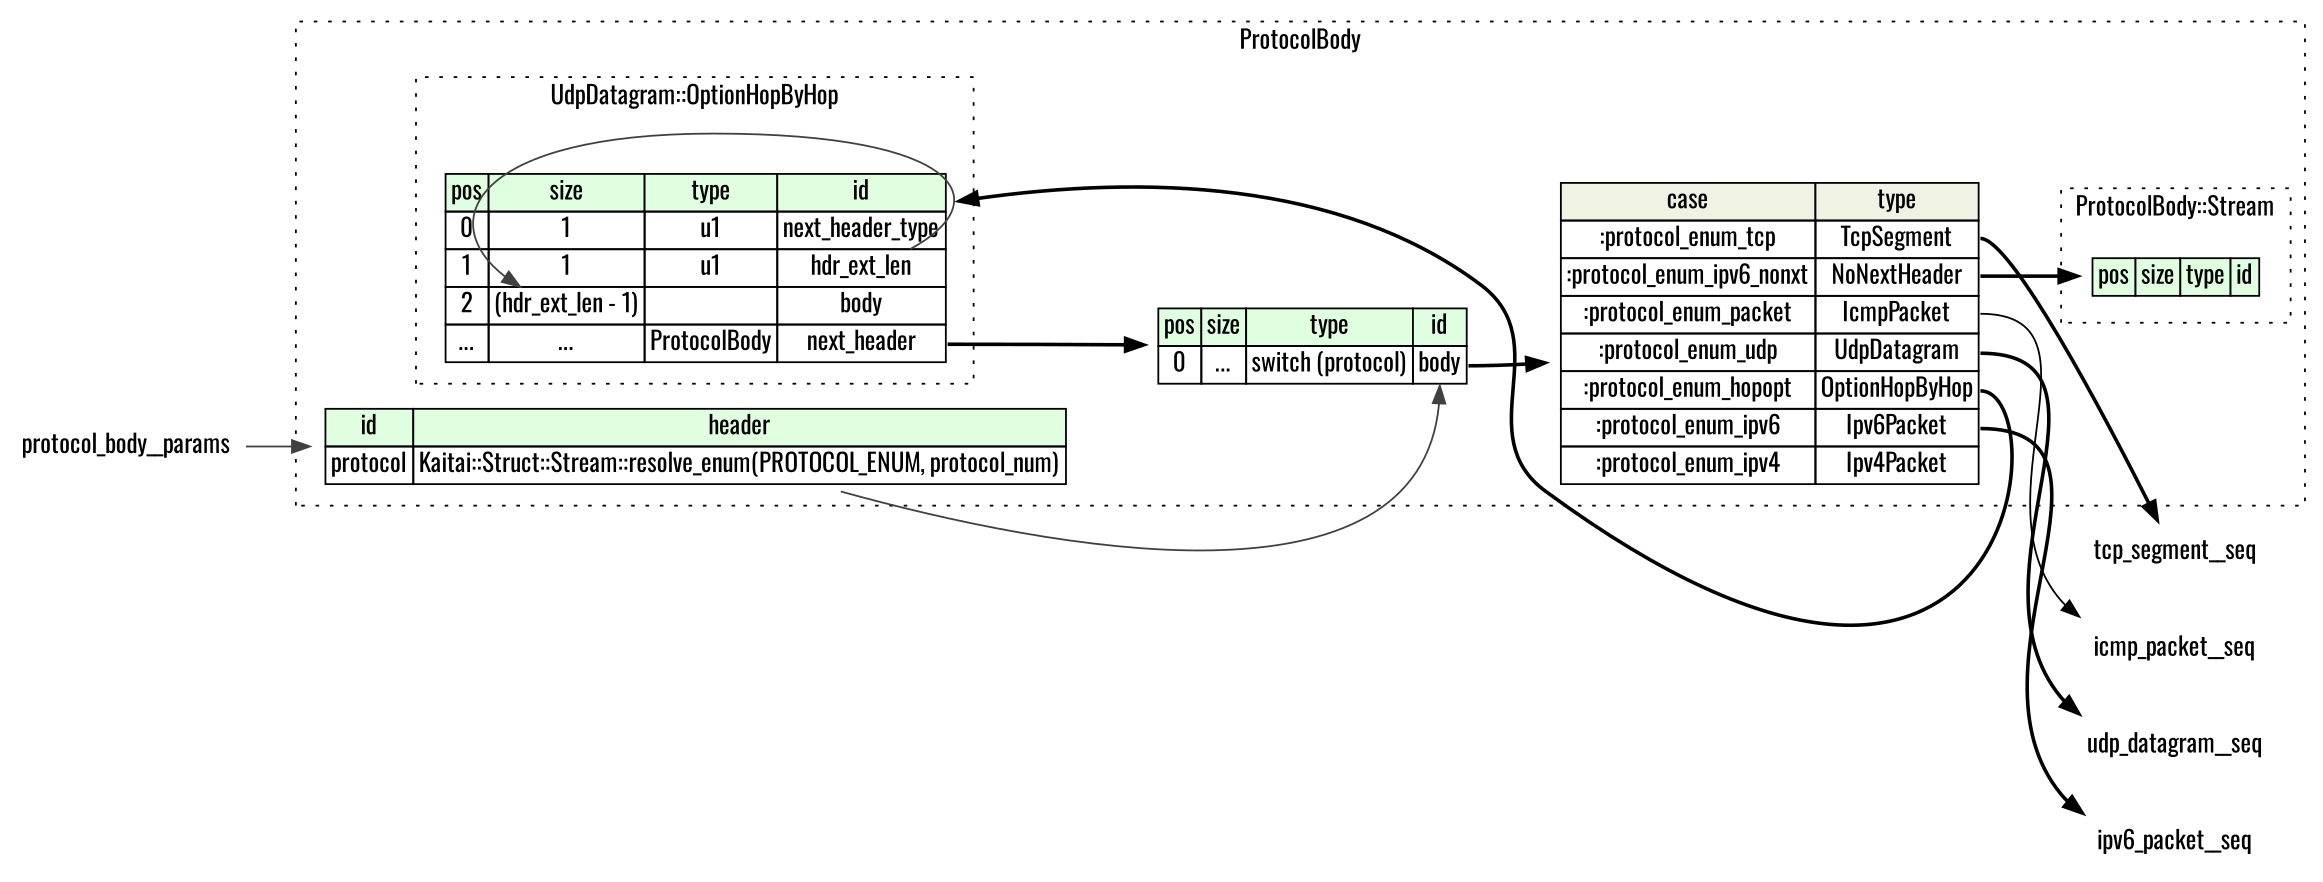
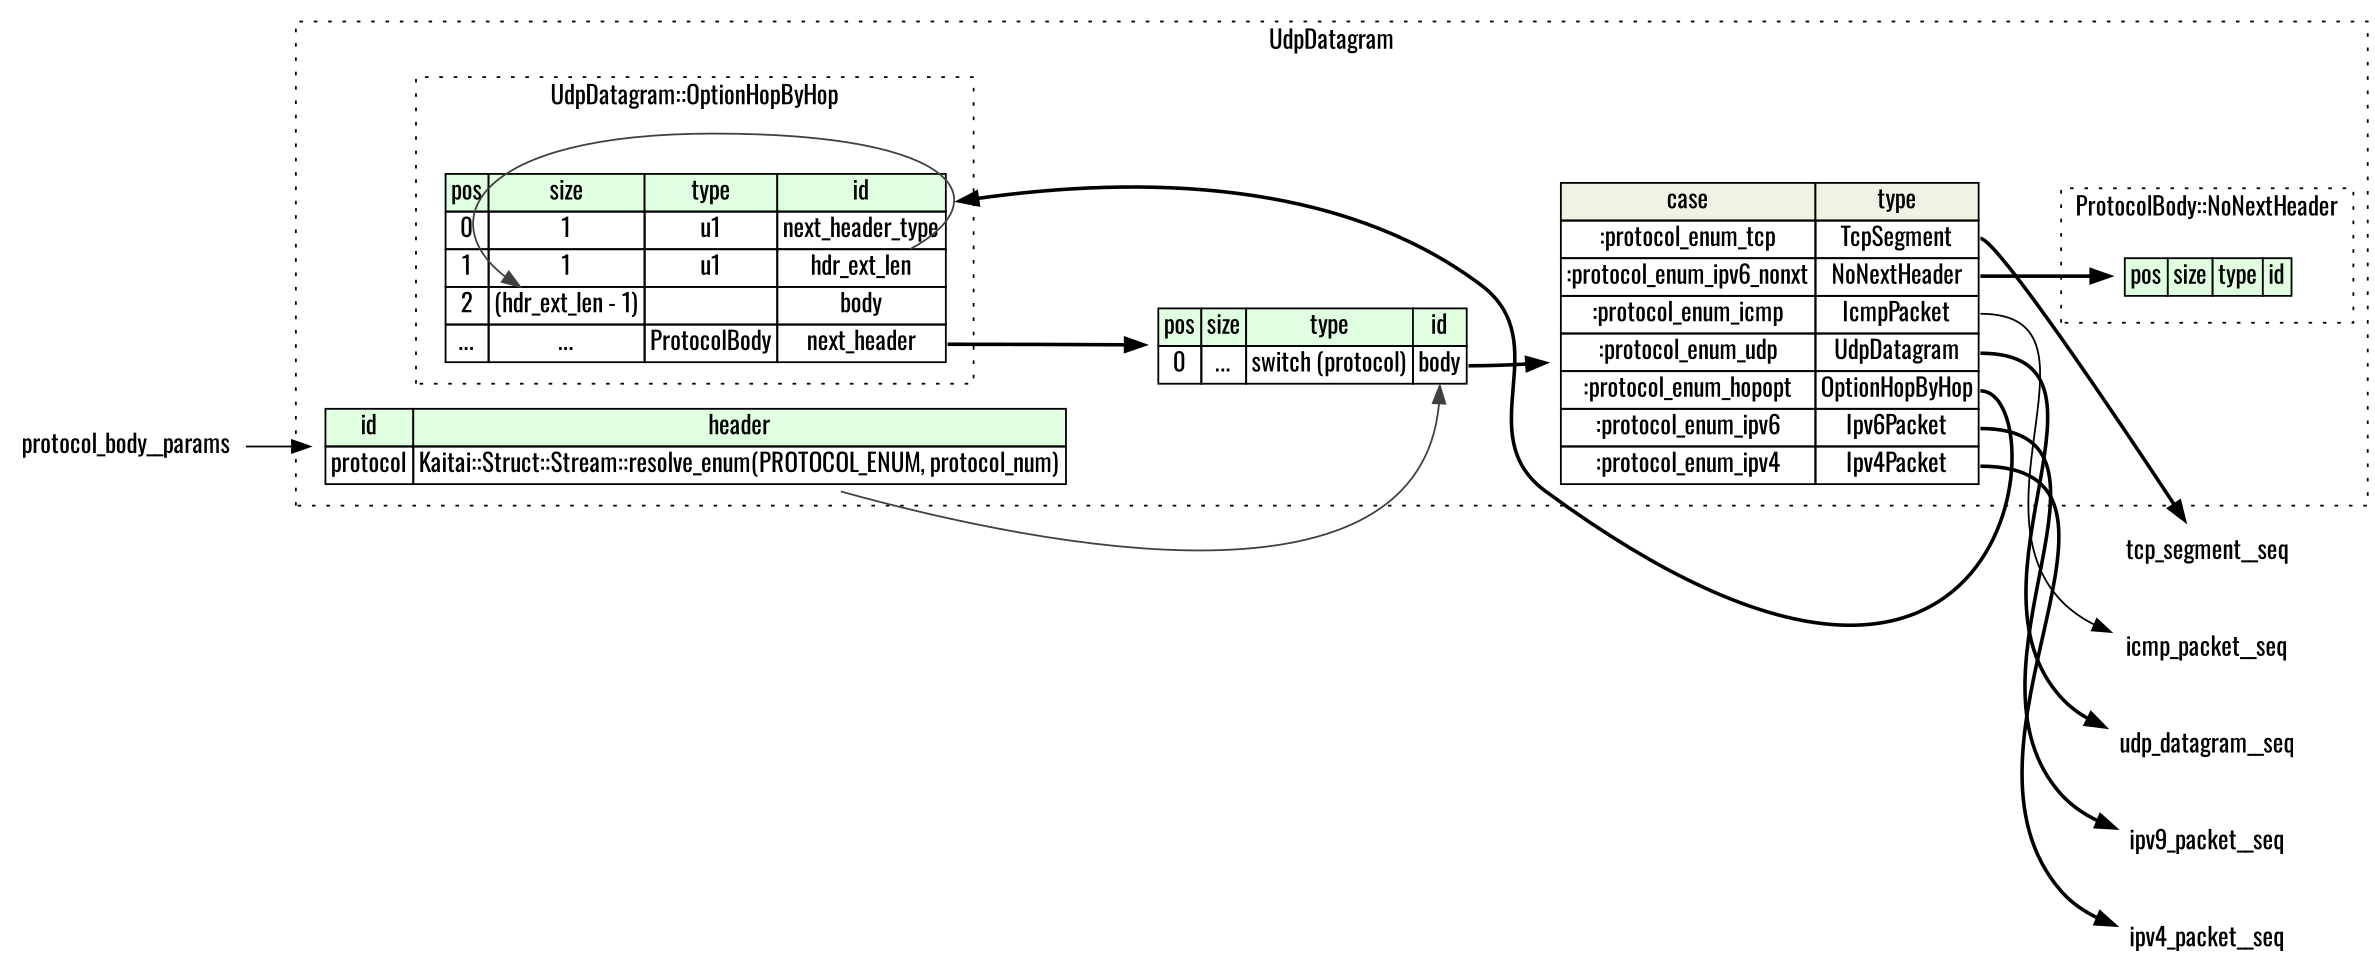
(1300, 42) -> (1332, 42)
(2176, 209) -> (2207, 209)
(1688, 314) -> (1688, 314)
(269, 446) -> (269, 446)
(2175, 843) -> (2207, 843)
none -> (2207, 940)
